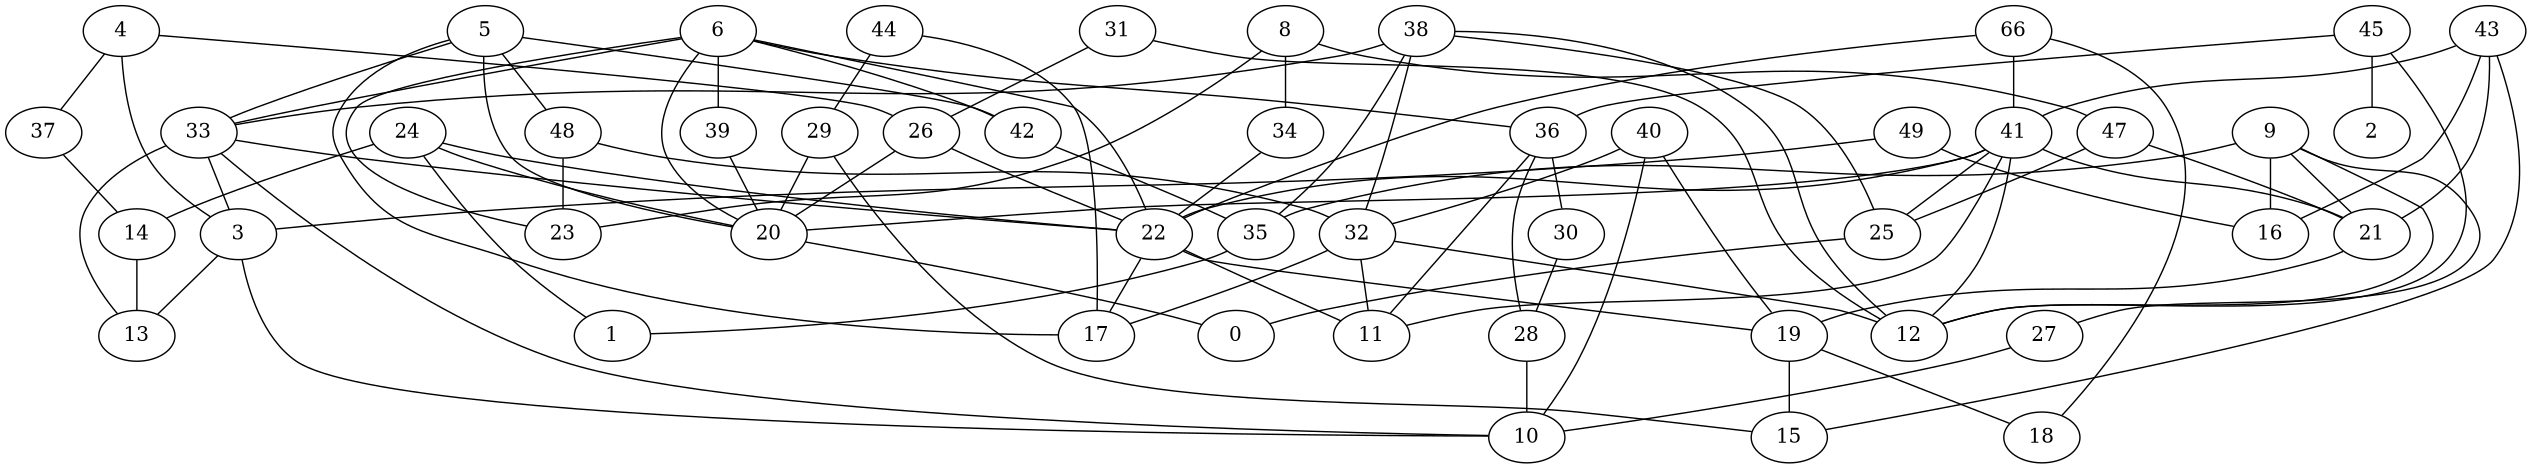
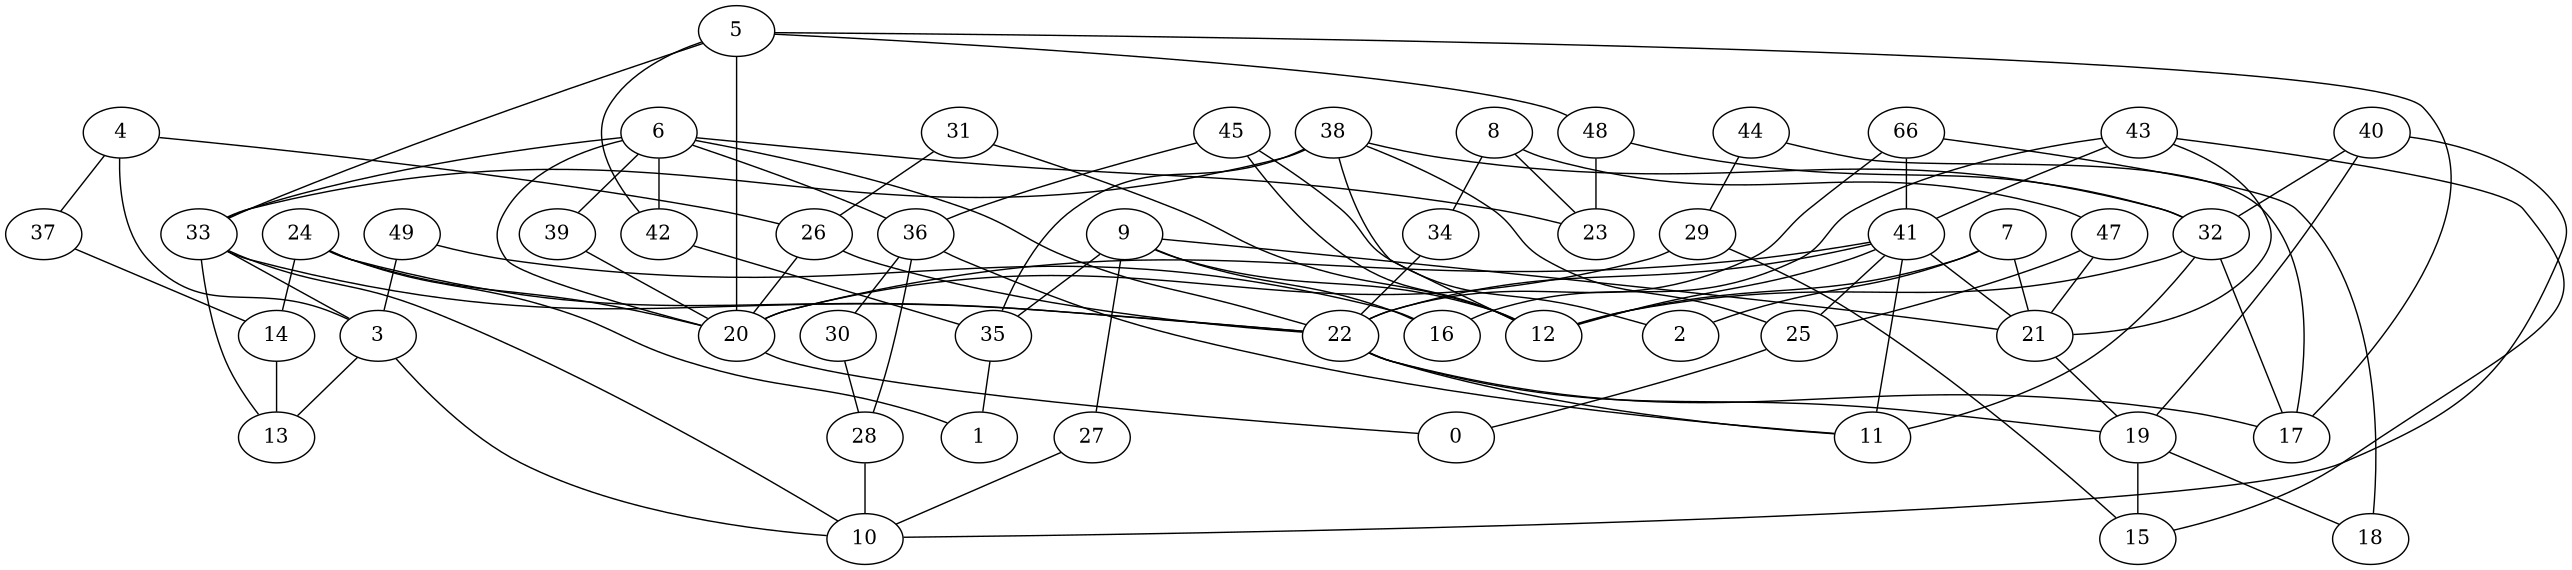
none -> (2008, 234)
